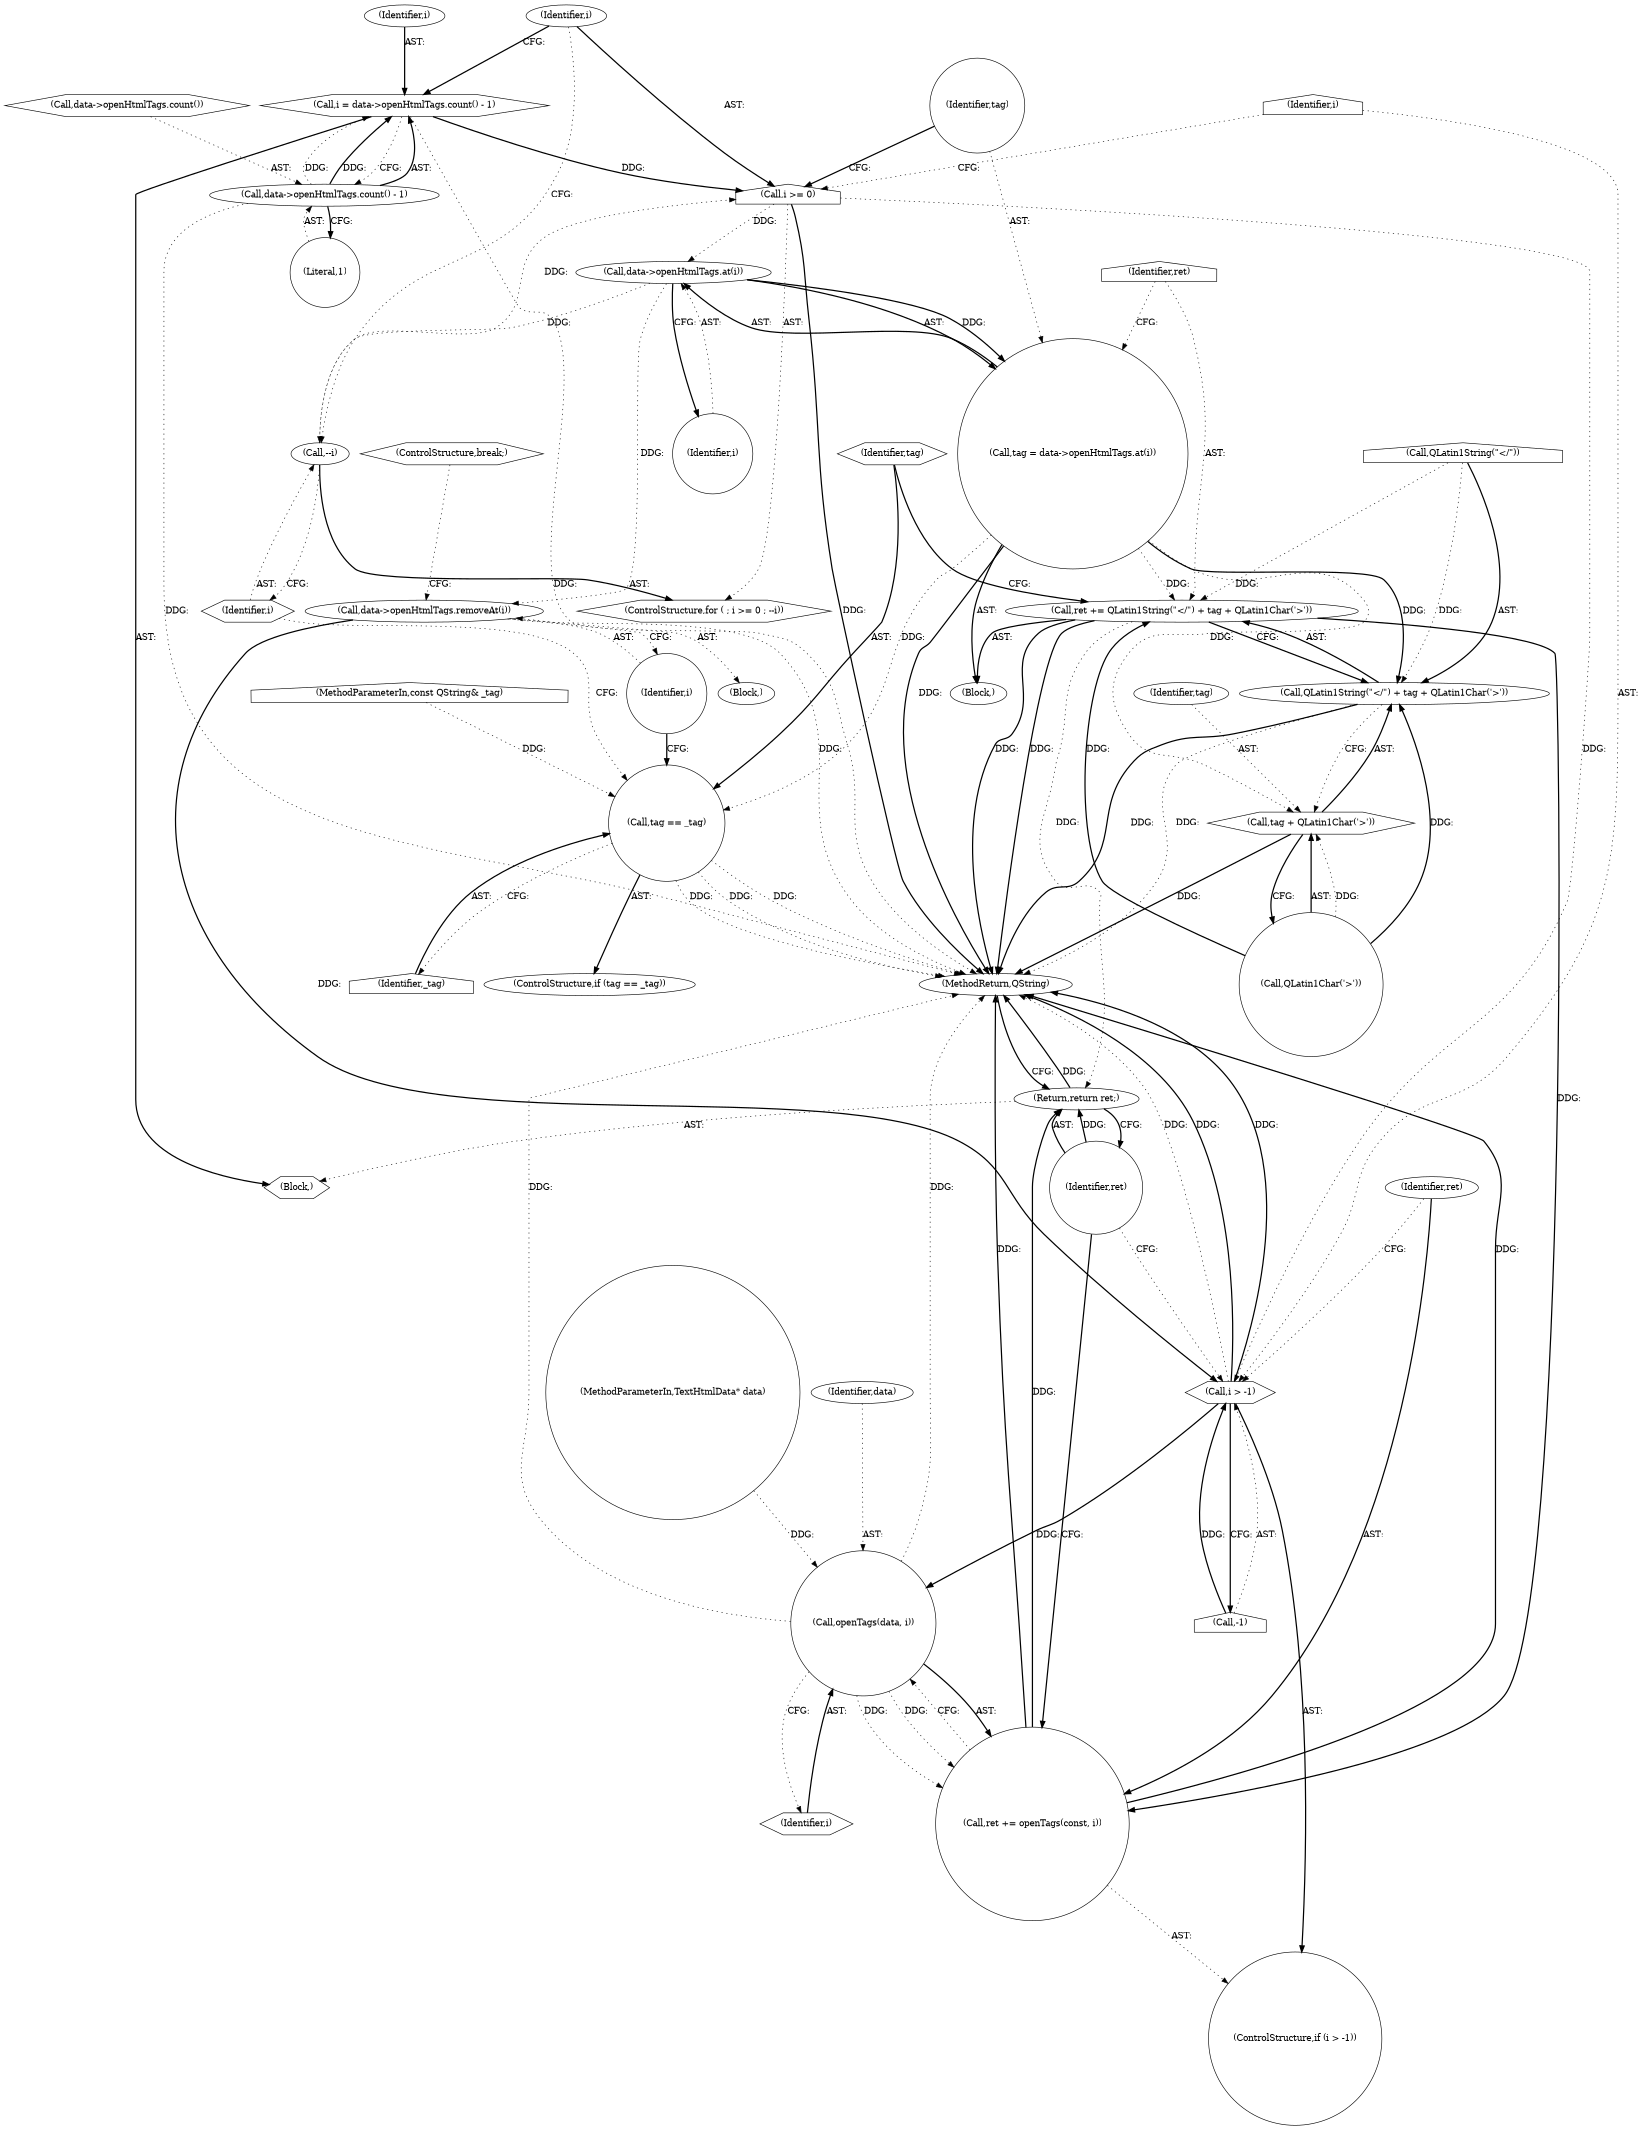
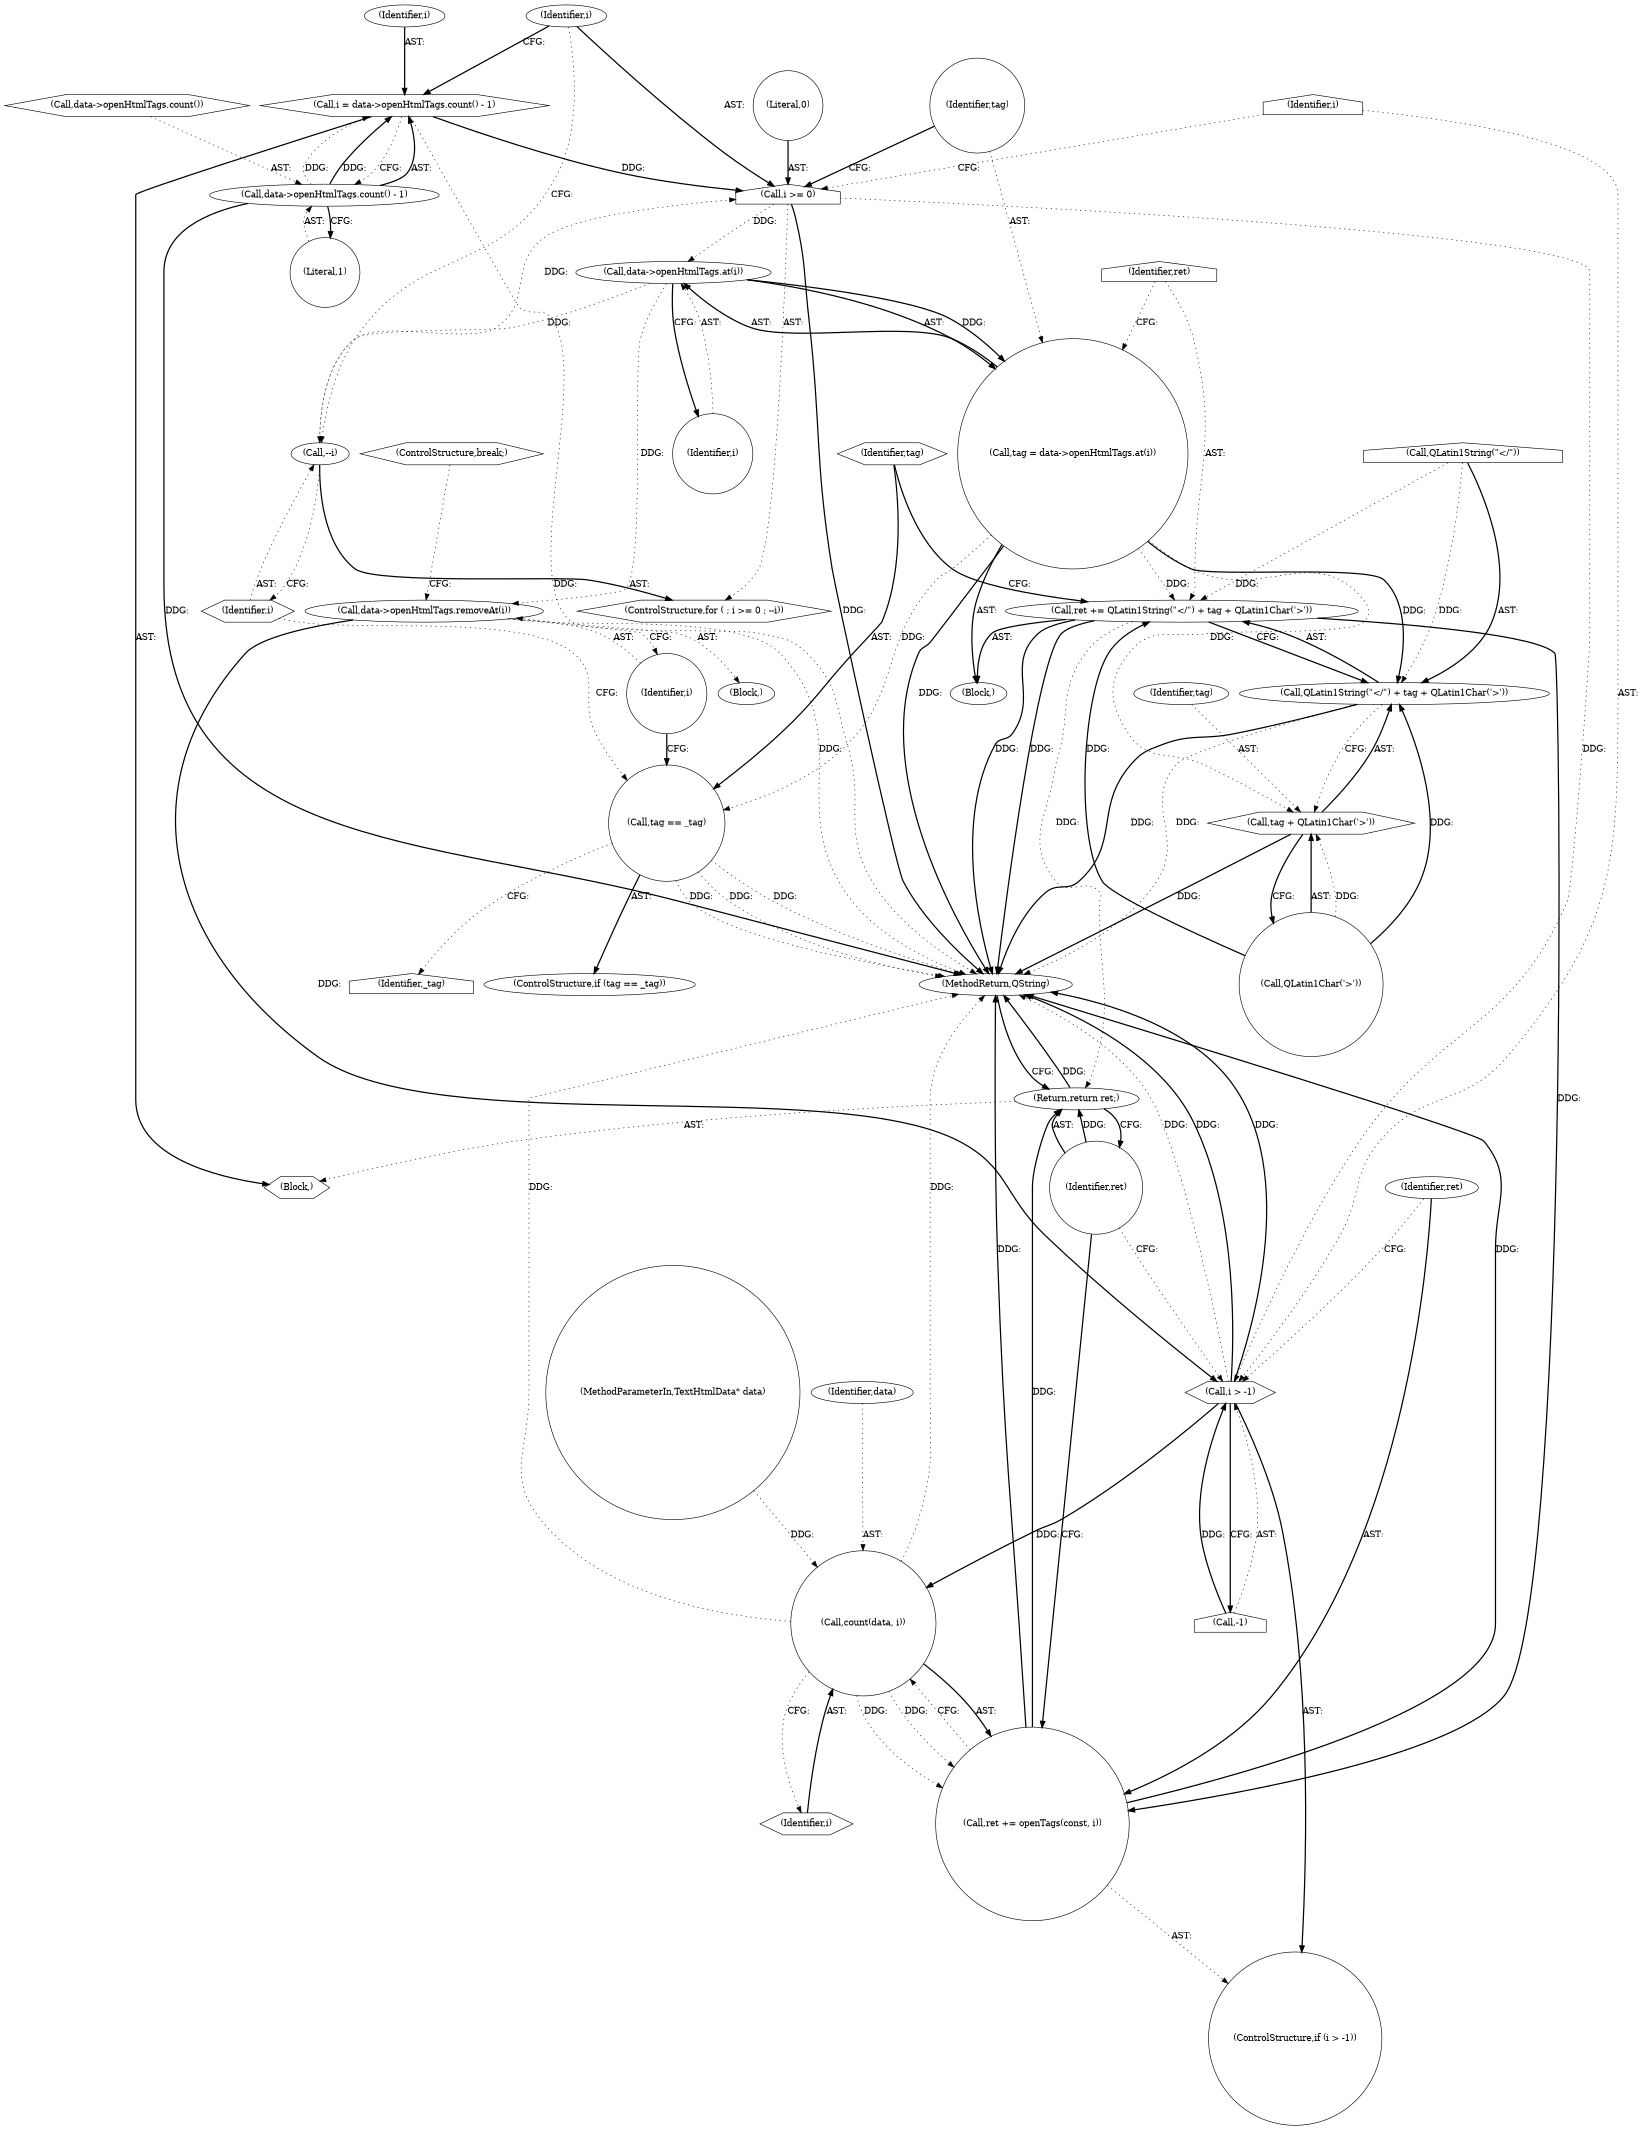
none -> (788, 106)
(410, 694) -> none
(286, 799) -> (286, 799)
(490, 880) -> none
(863, 1623) -> (863, 1623)
